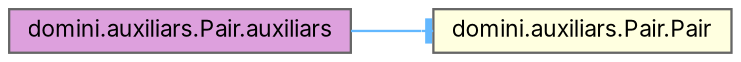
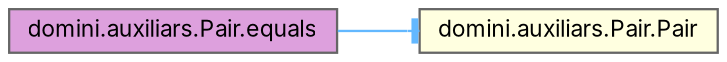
(180, 31) -> (173, 31)
